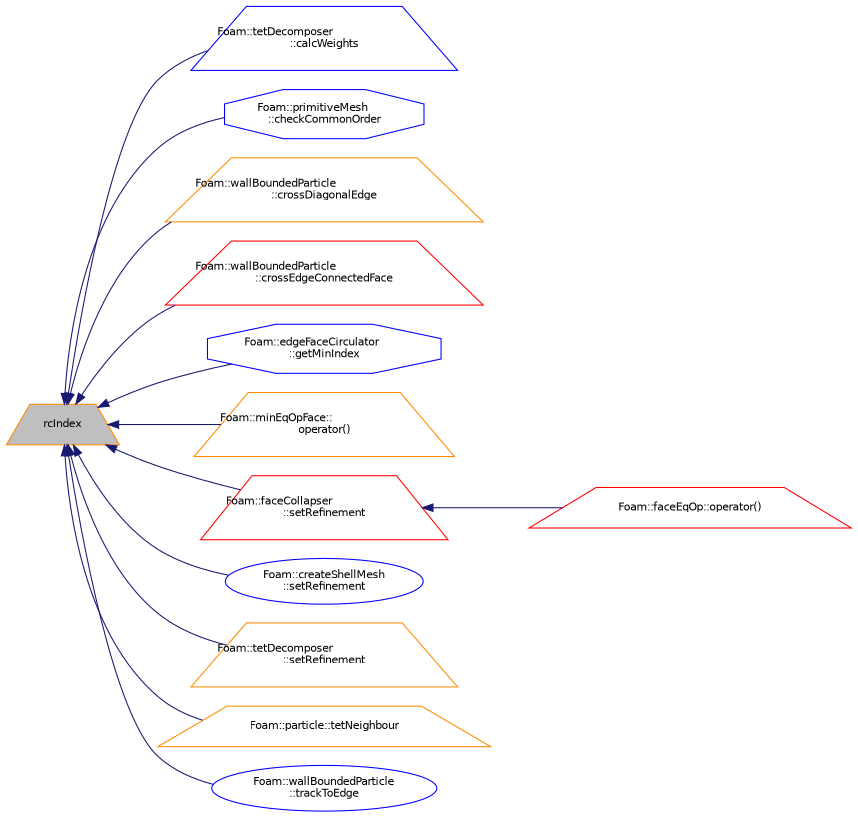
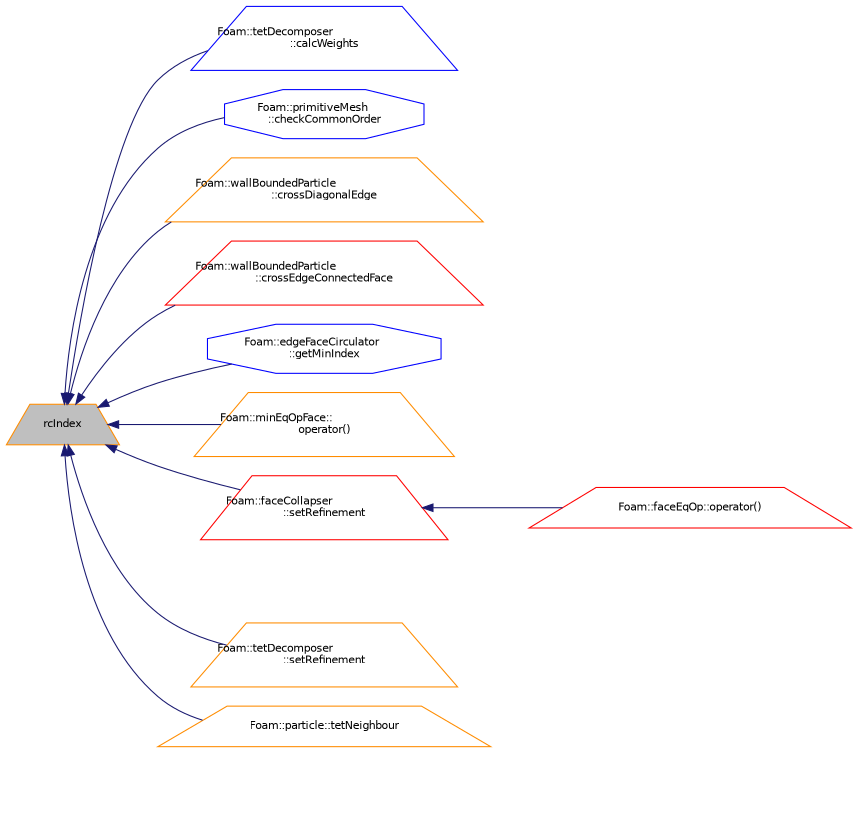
(324, 581) -> none
(324, 788) -> none
